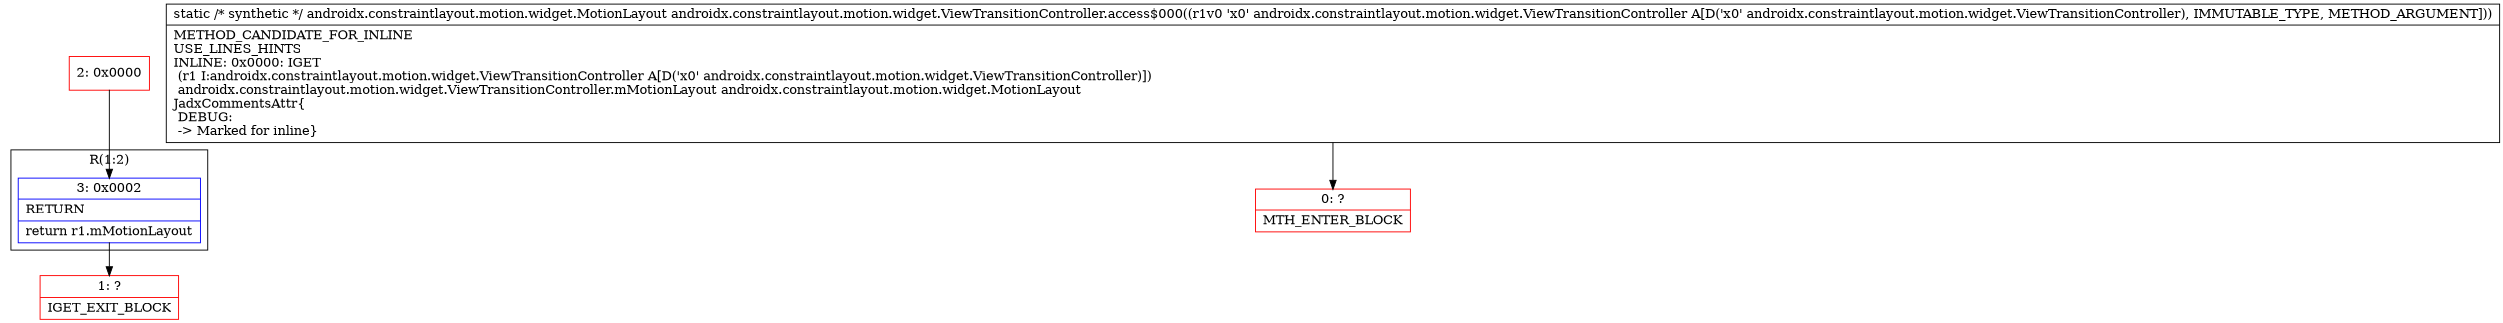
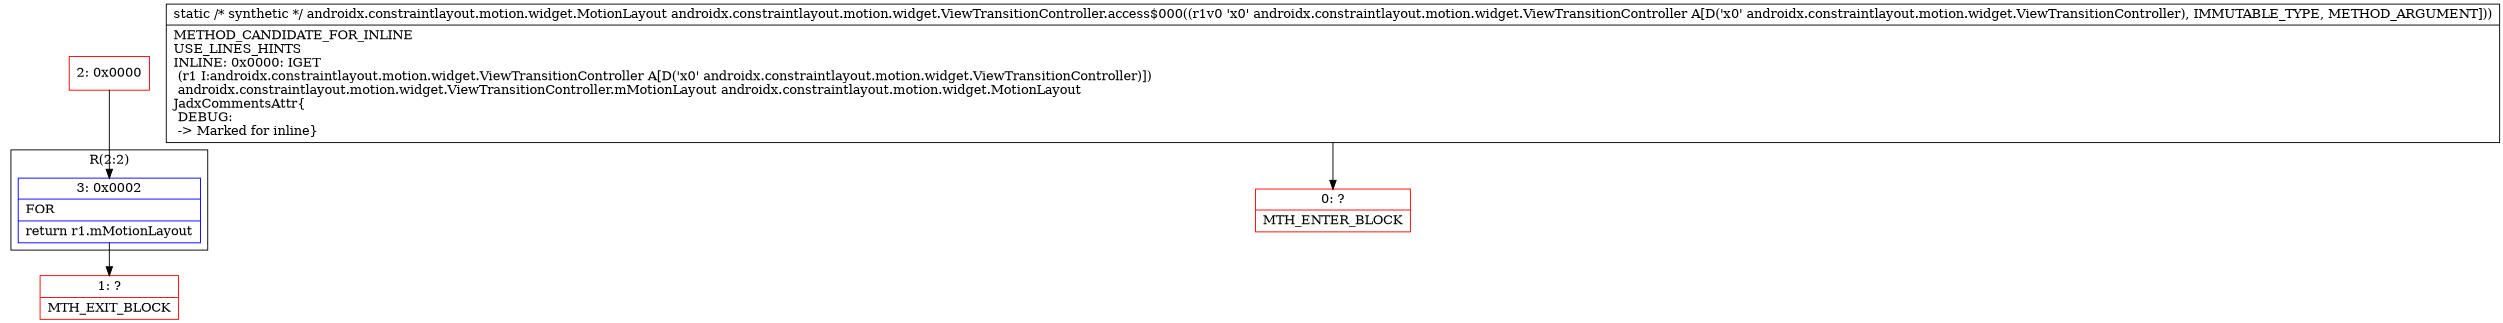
(109, 160) -> (109, 160)
(55, 210) -> (40, 210)
(109, 308) -> (109, 308)
